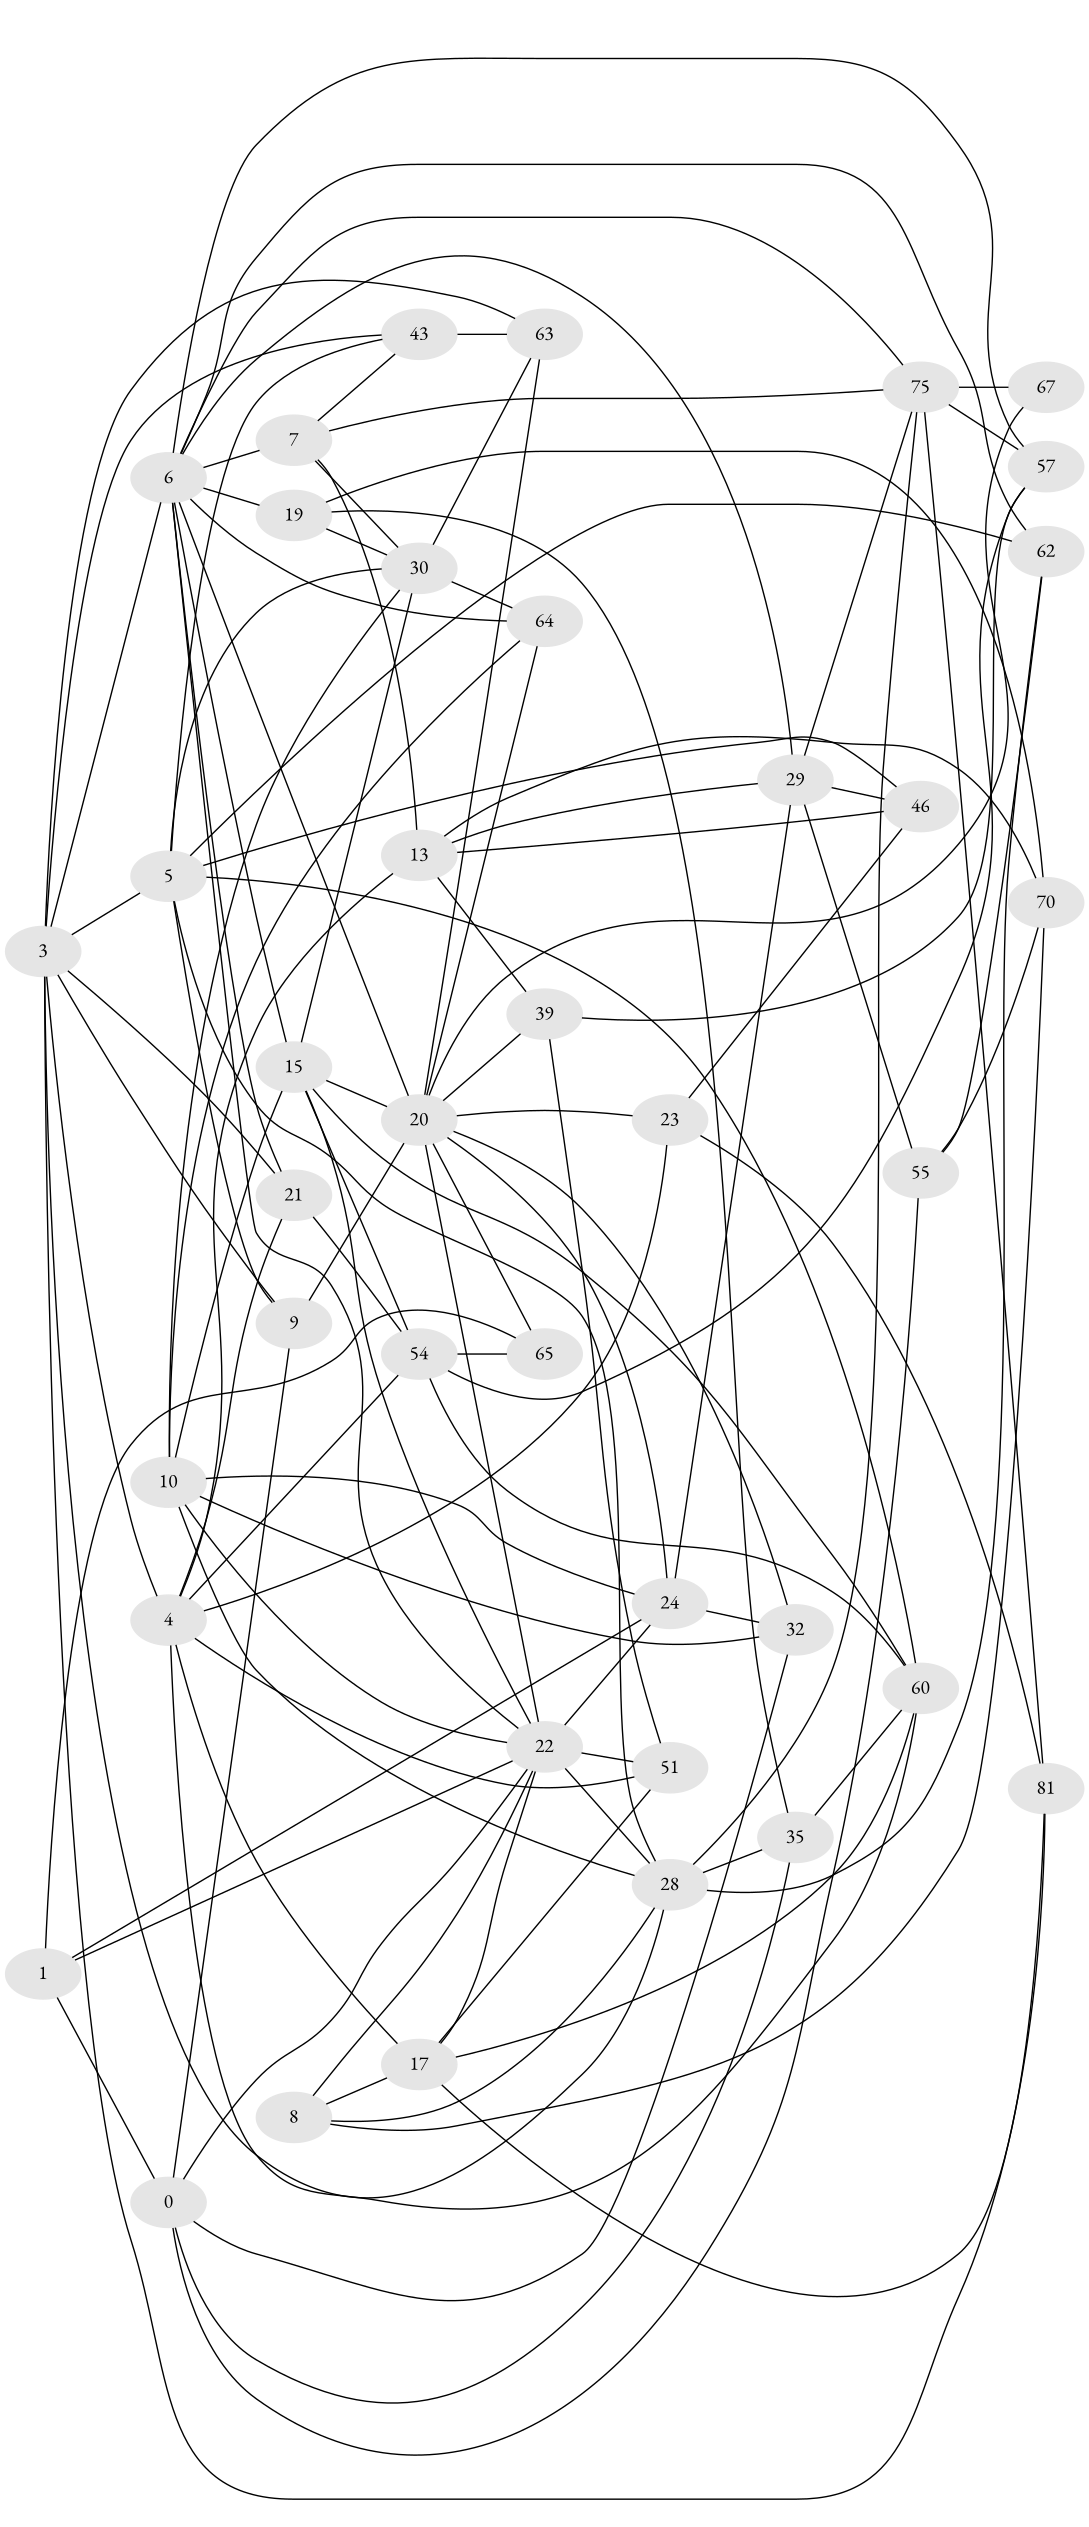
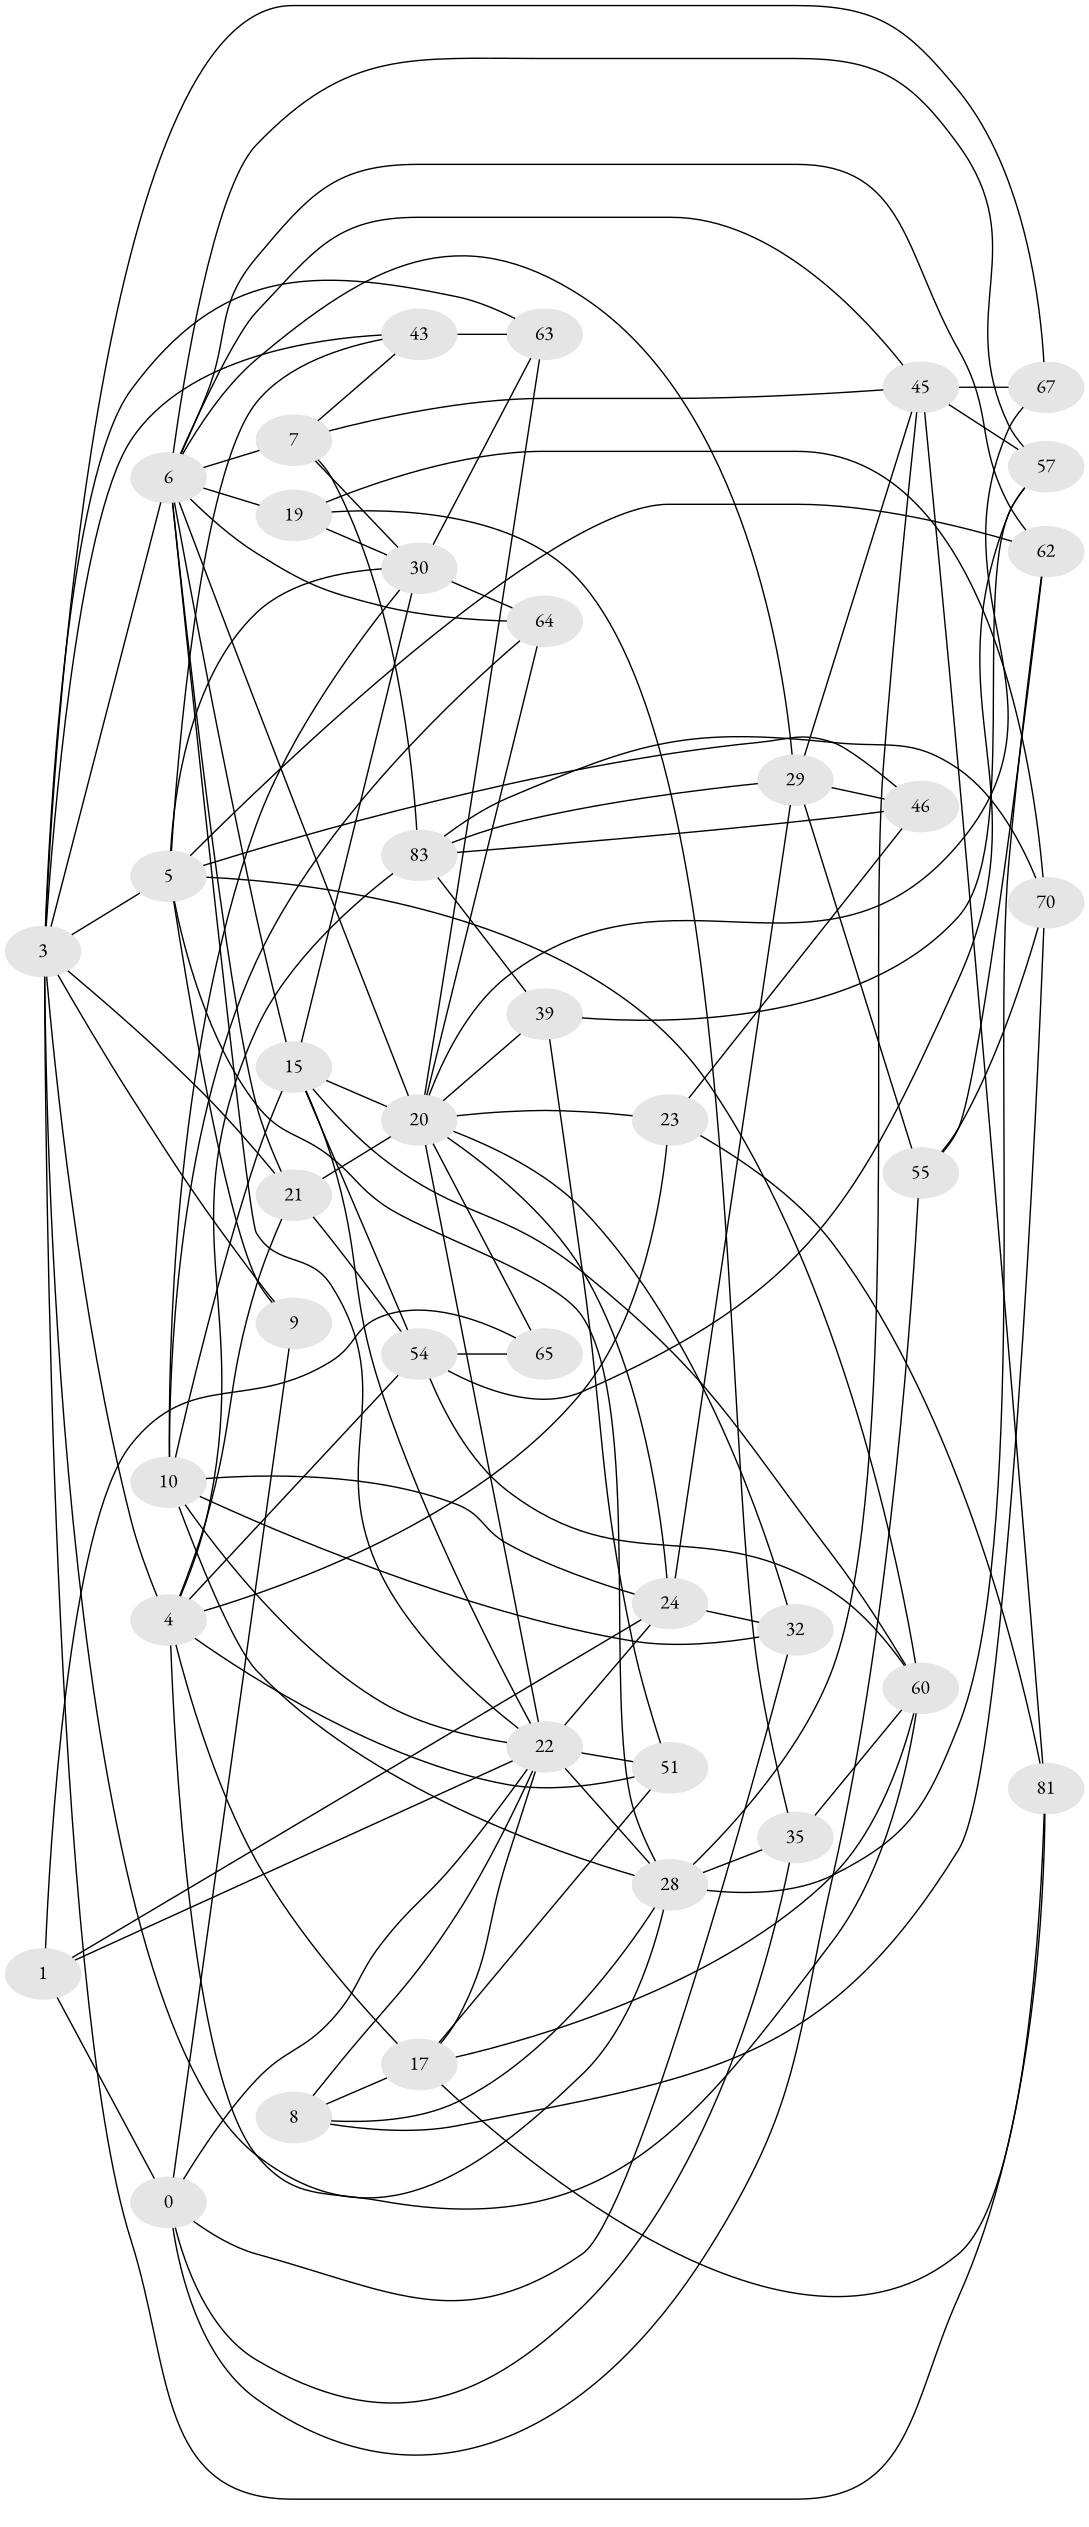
none -> (290, 7)
(921, 387) -> (921, 387)
(419, 855) -> (419, 855)
(366, 1206) -> (357, 1158)
